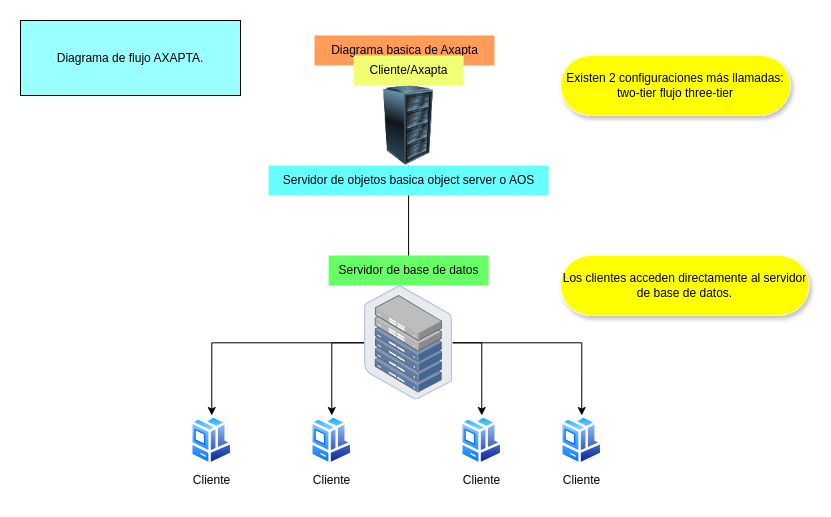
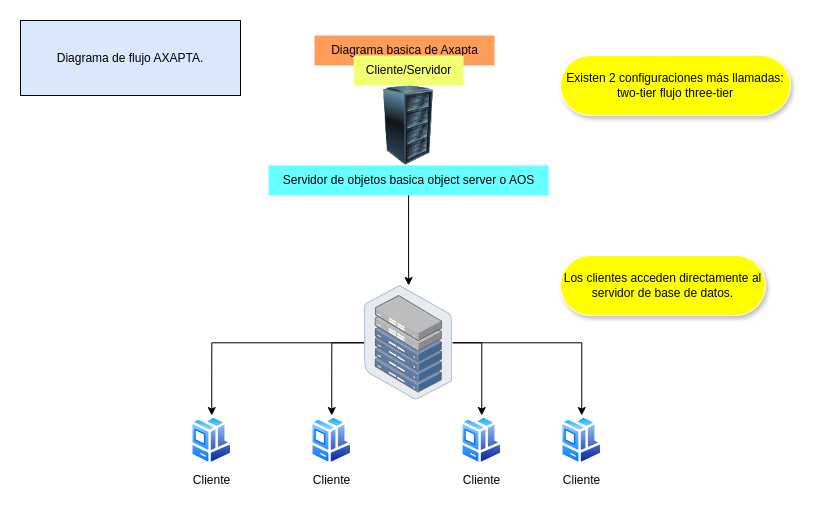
(131, 58) -> (131, 58)
(409, 71) -> (409, 71)
(409, 271) -> none
(685, 286) -> (663, 286)
